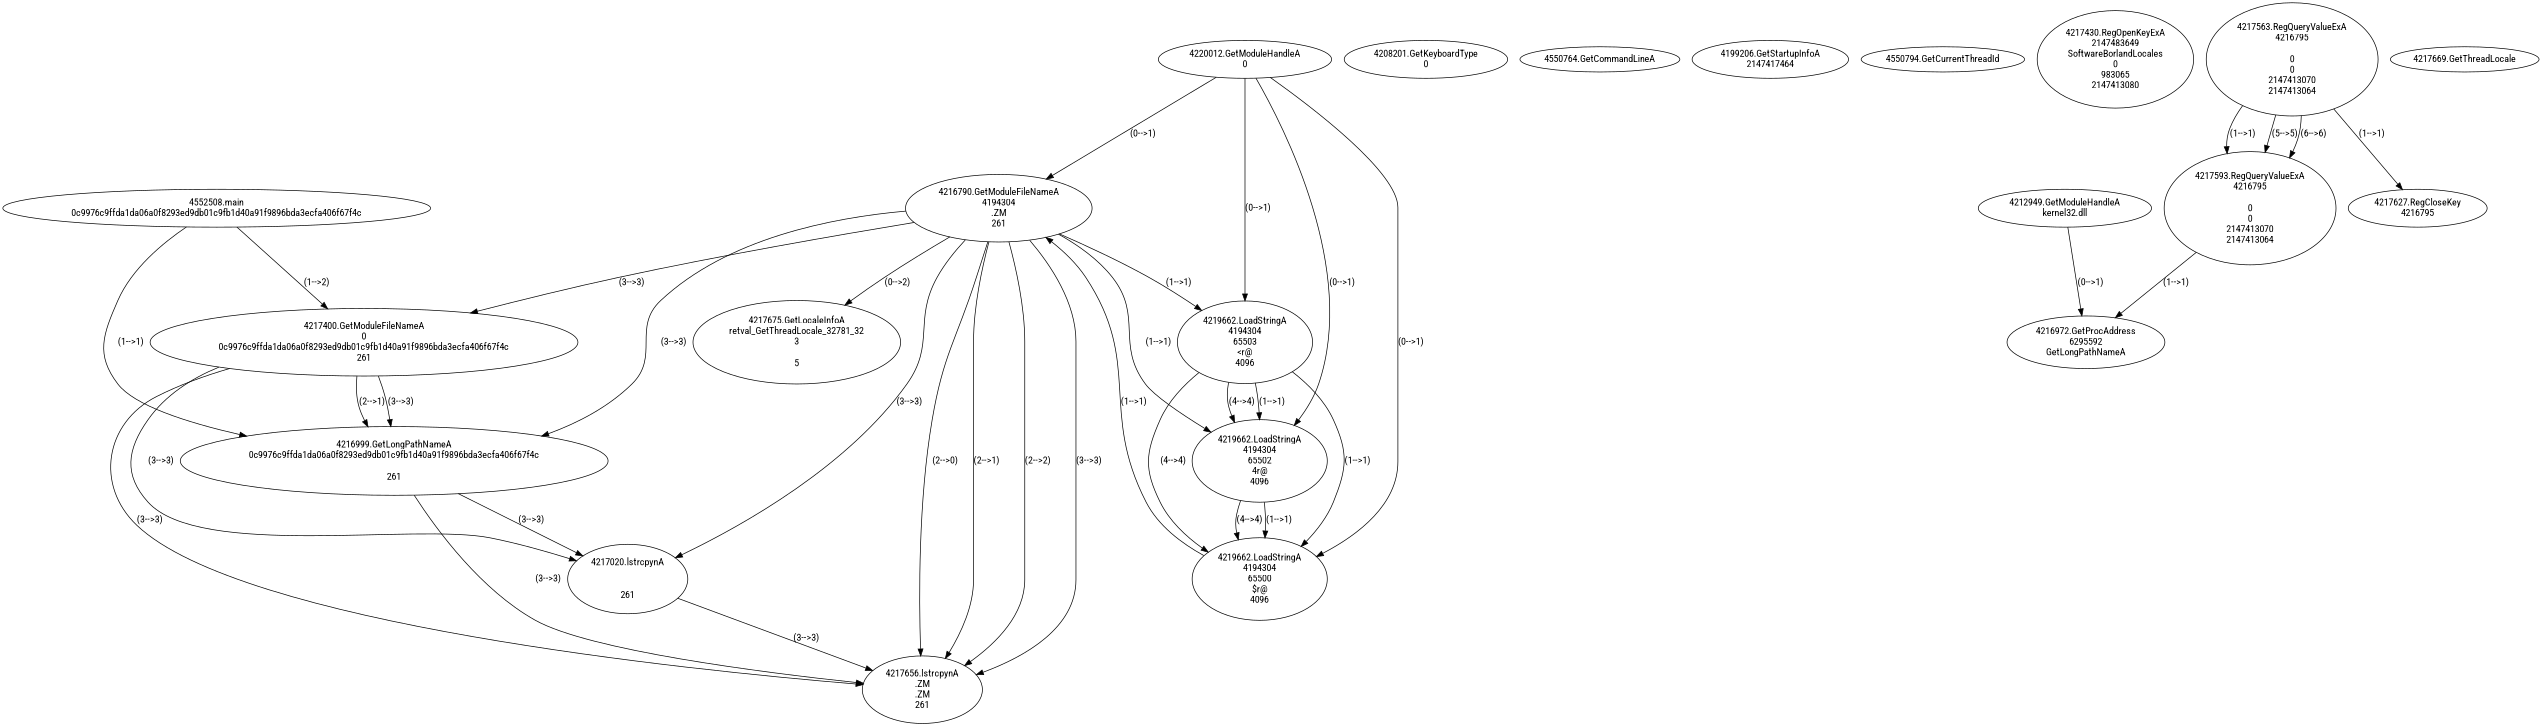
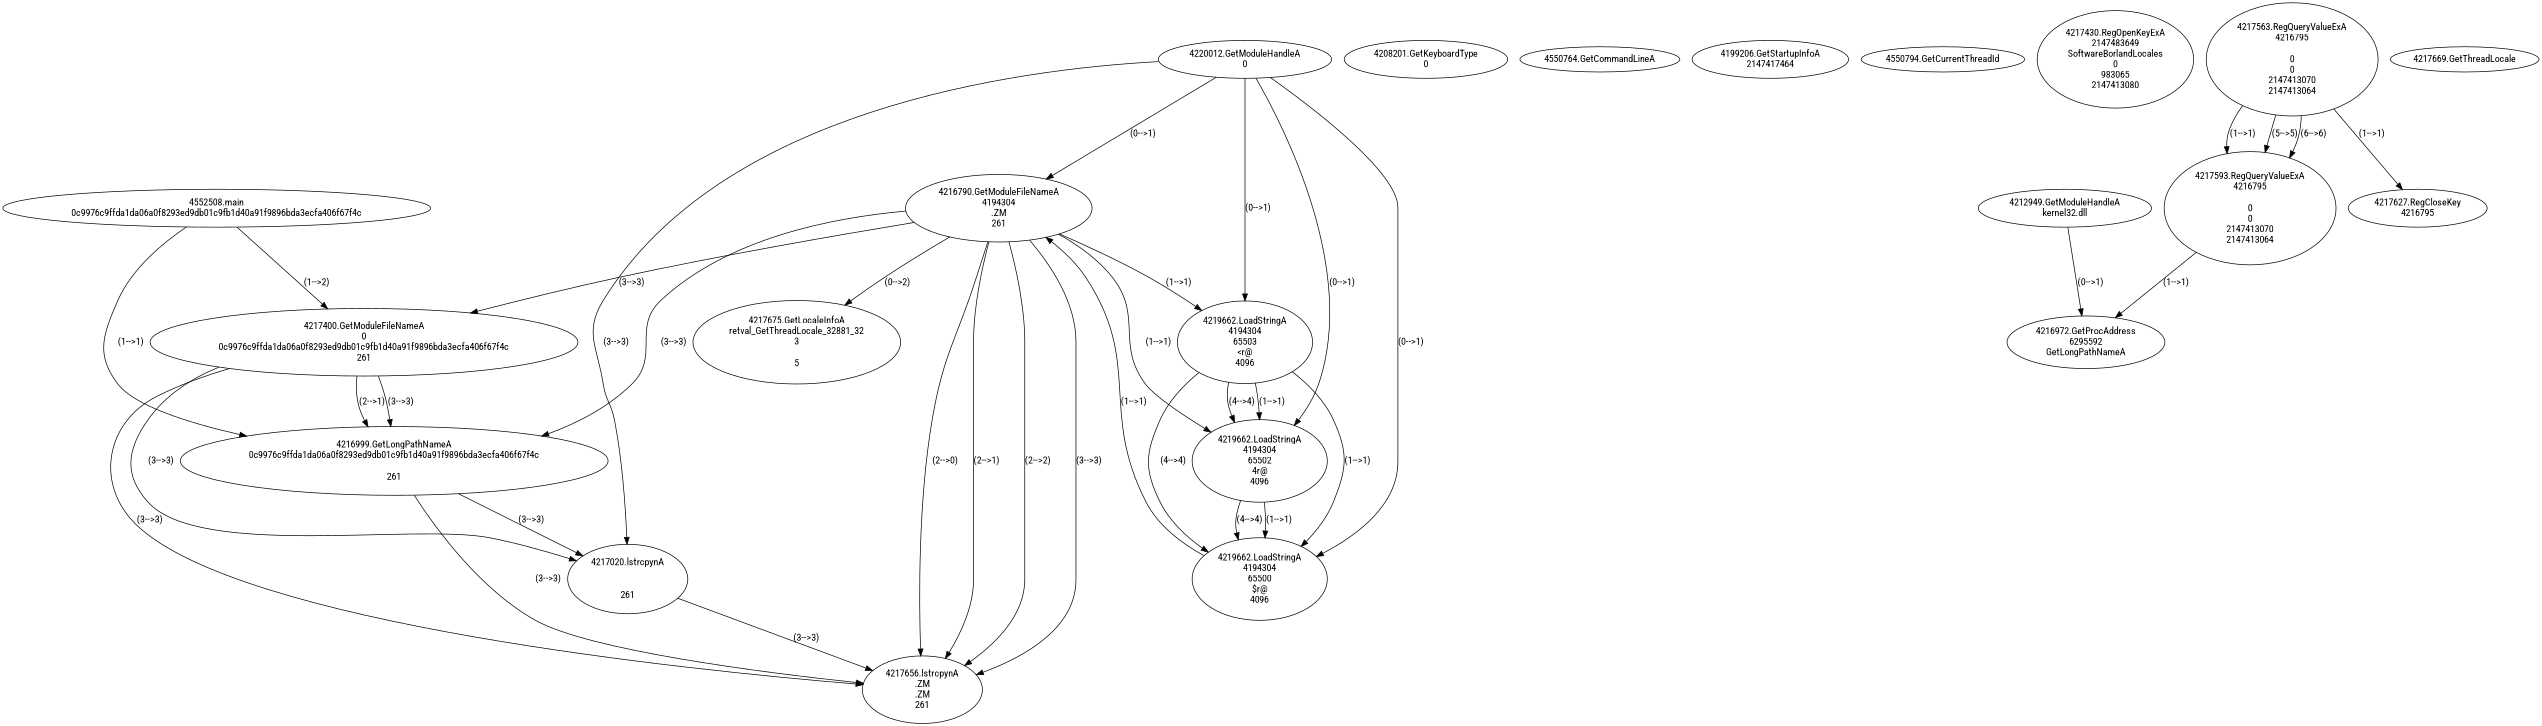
(797, 342) -> (797, 342)
(865, 431) -> (742, 171)
